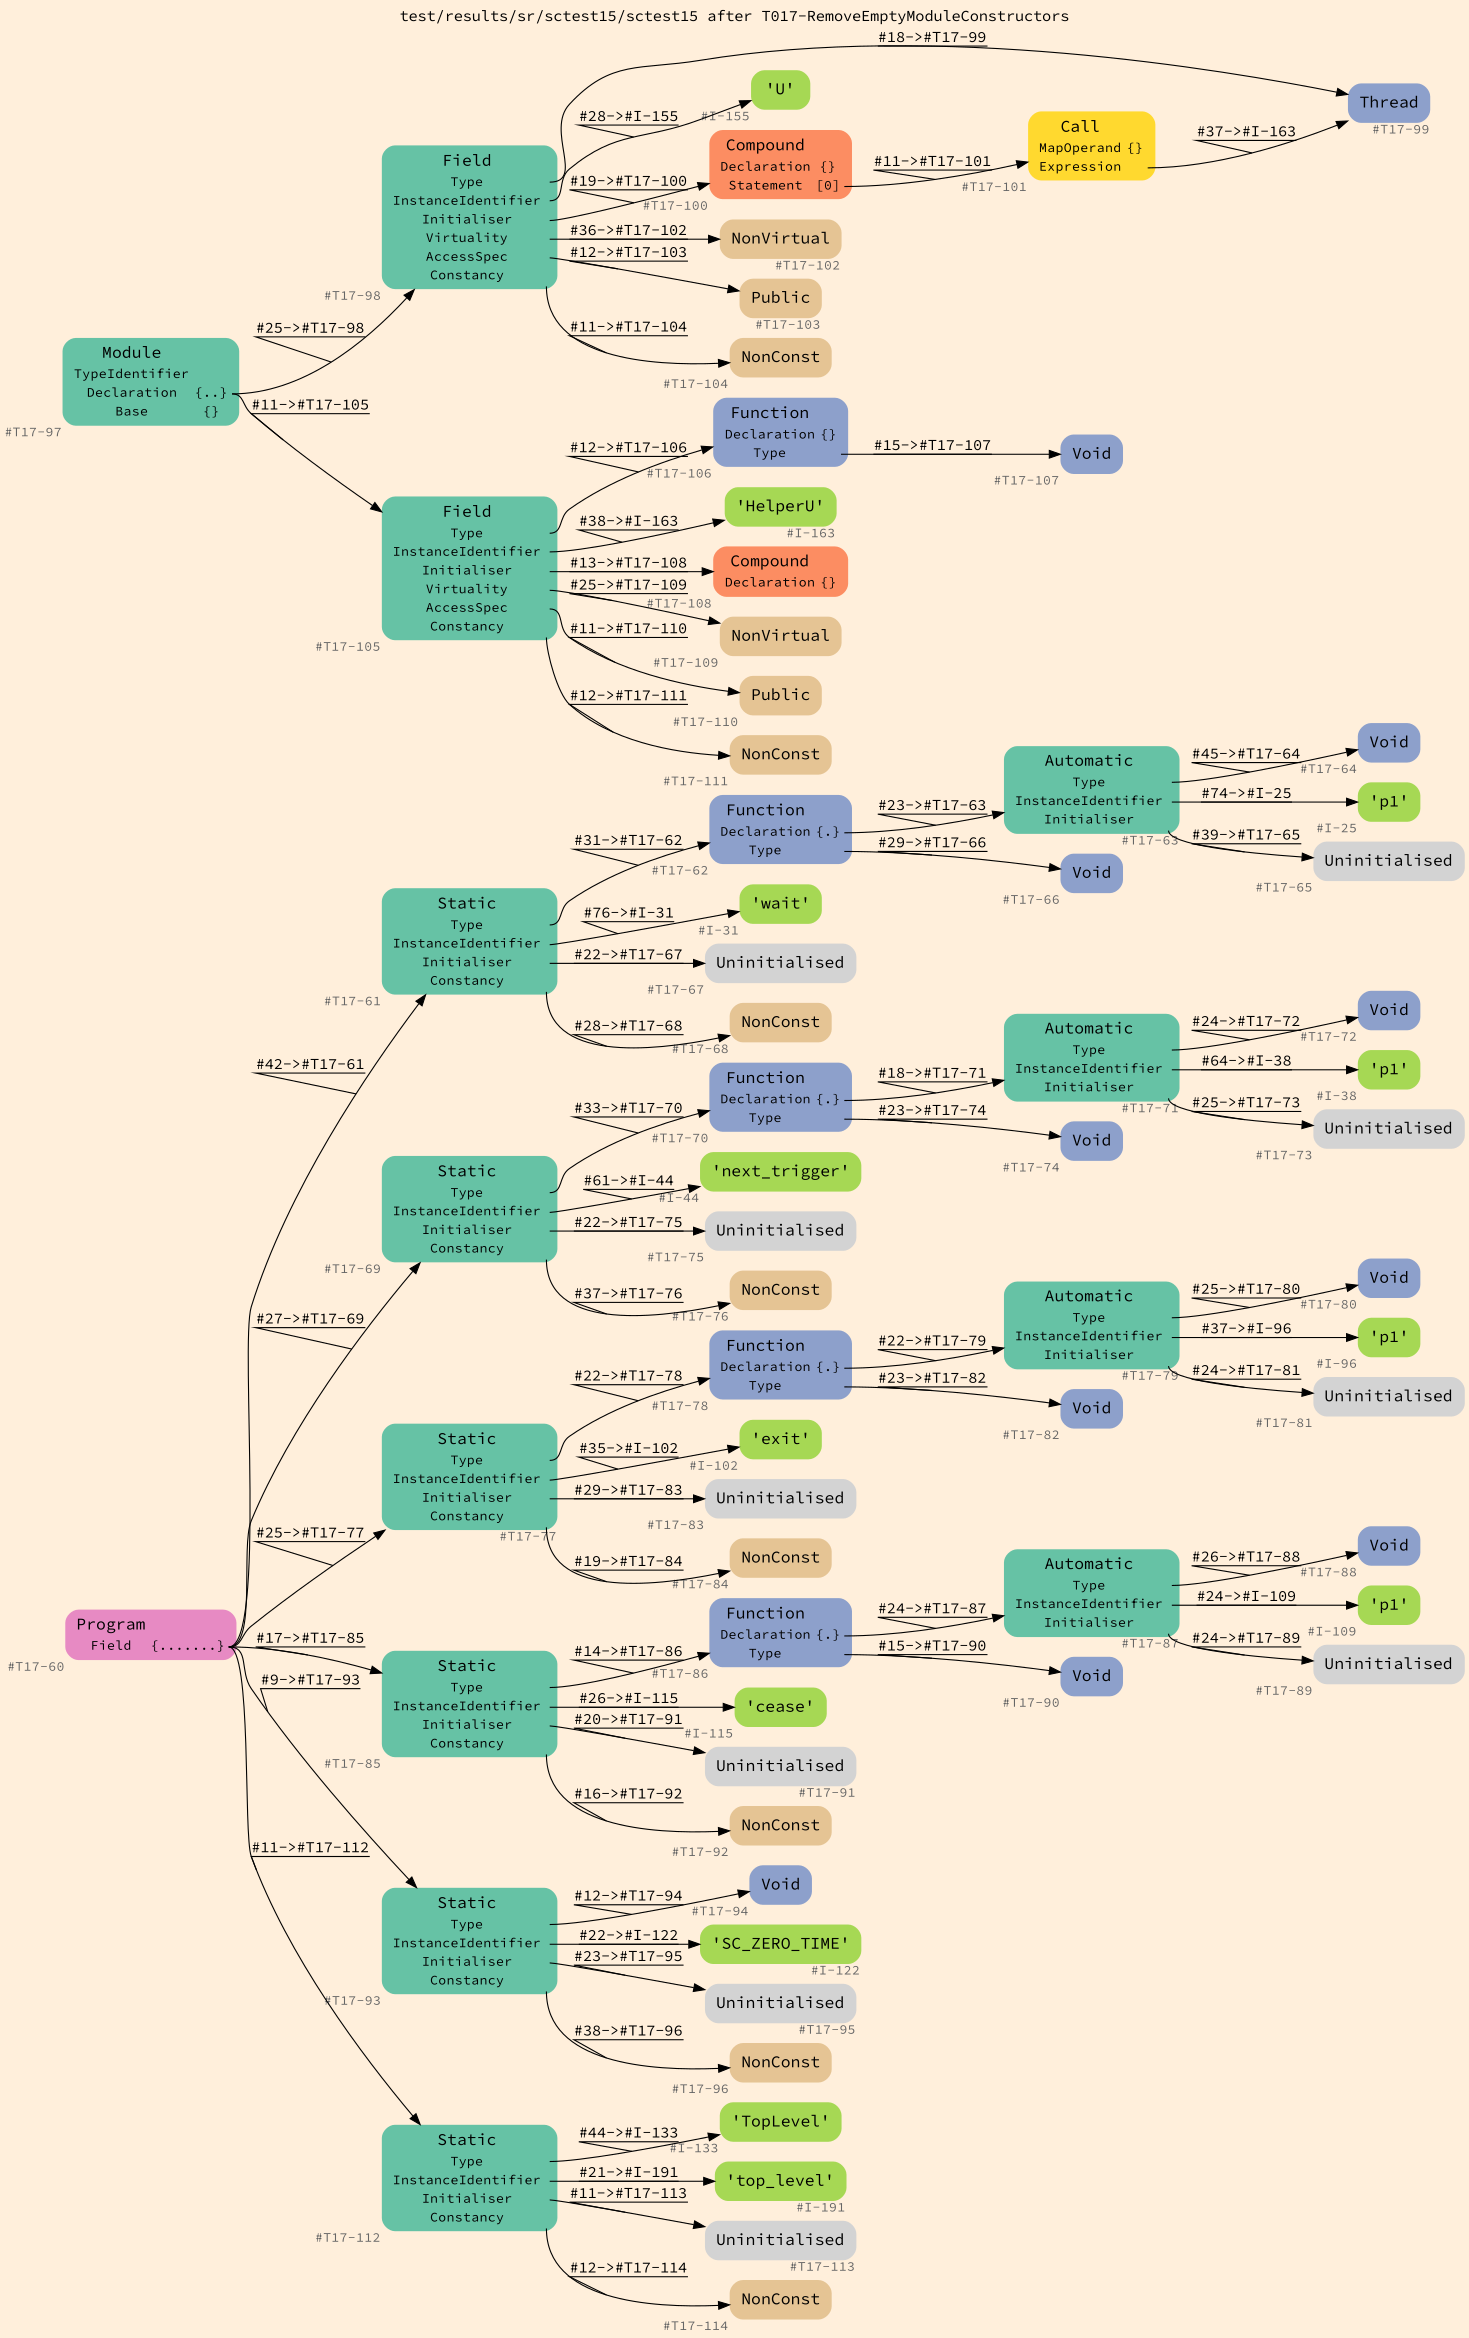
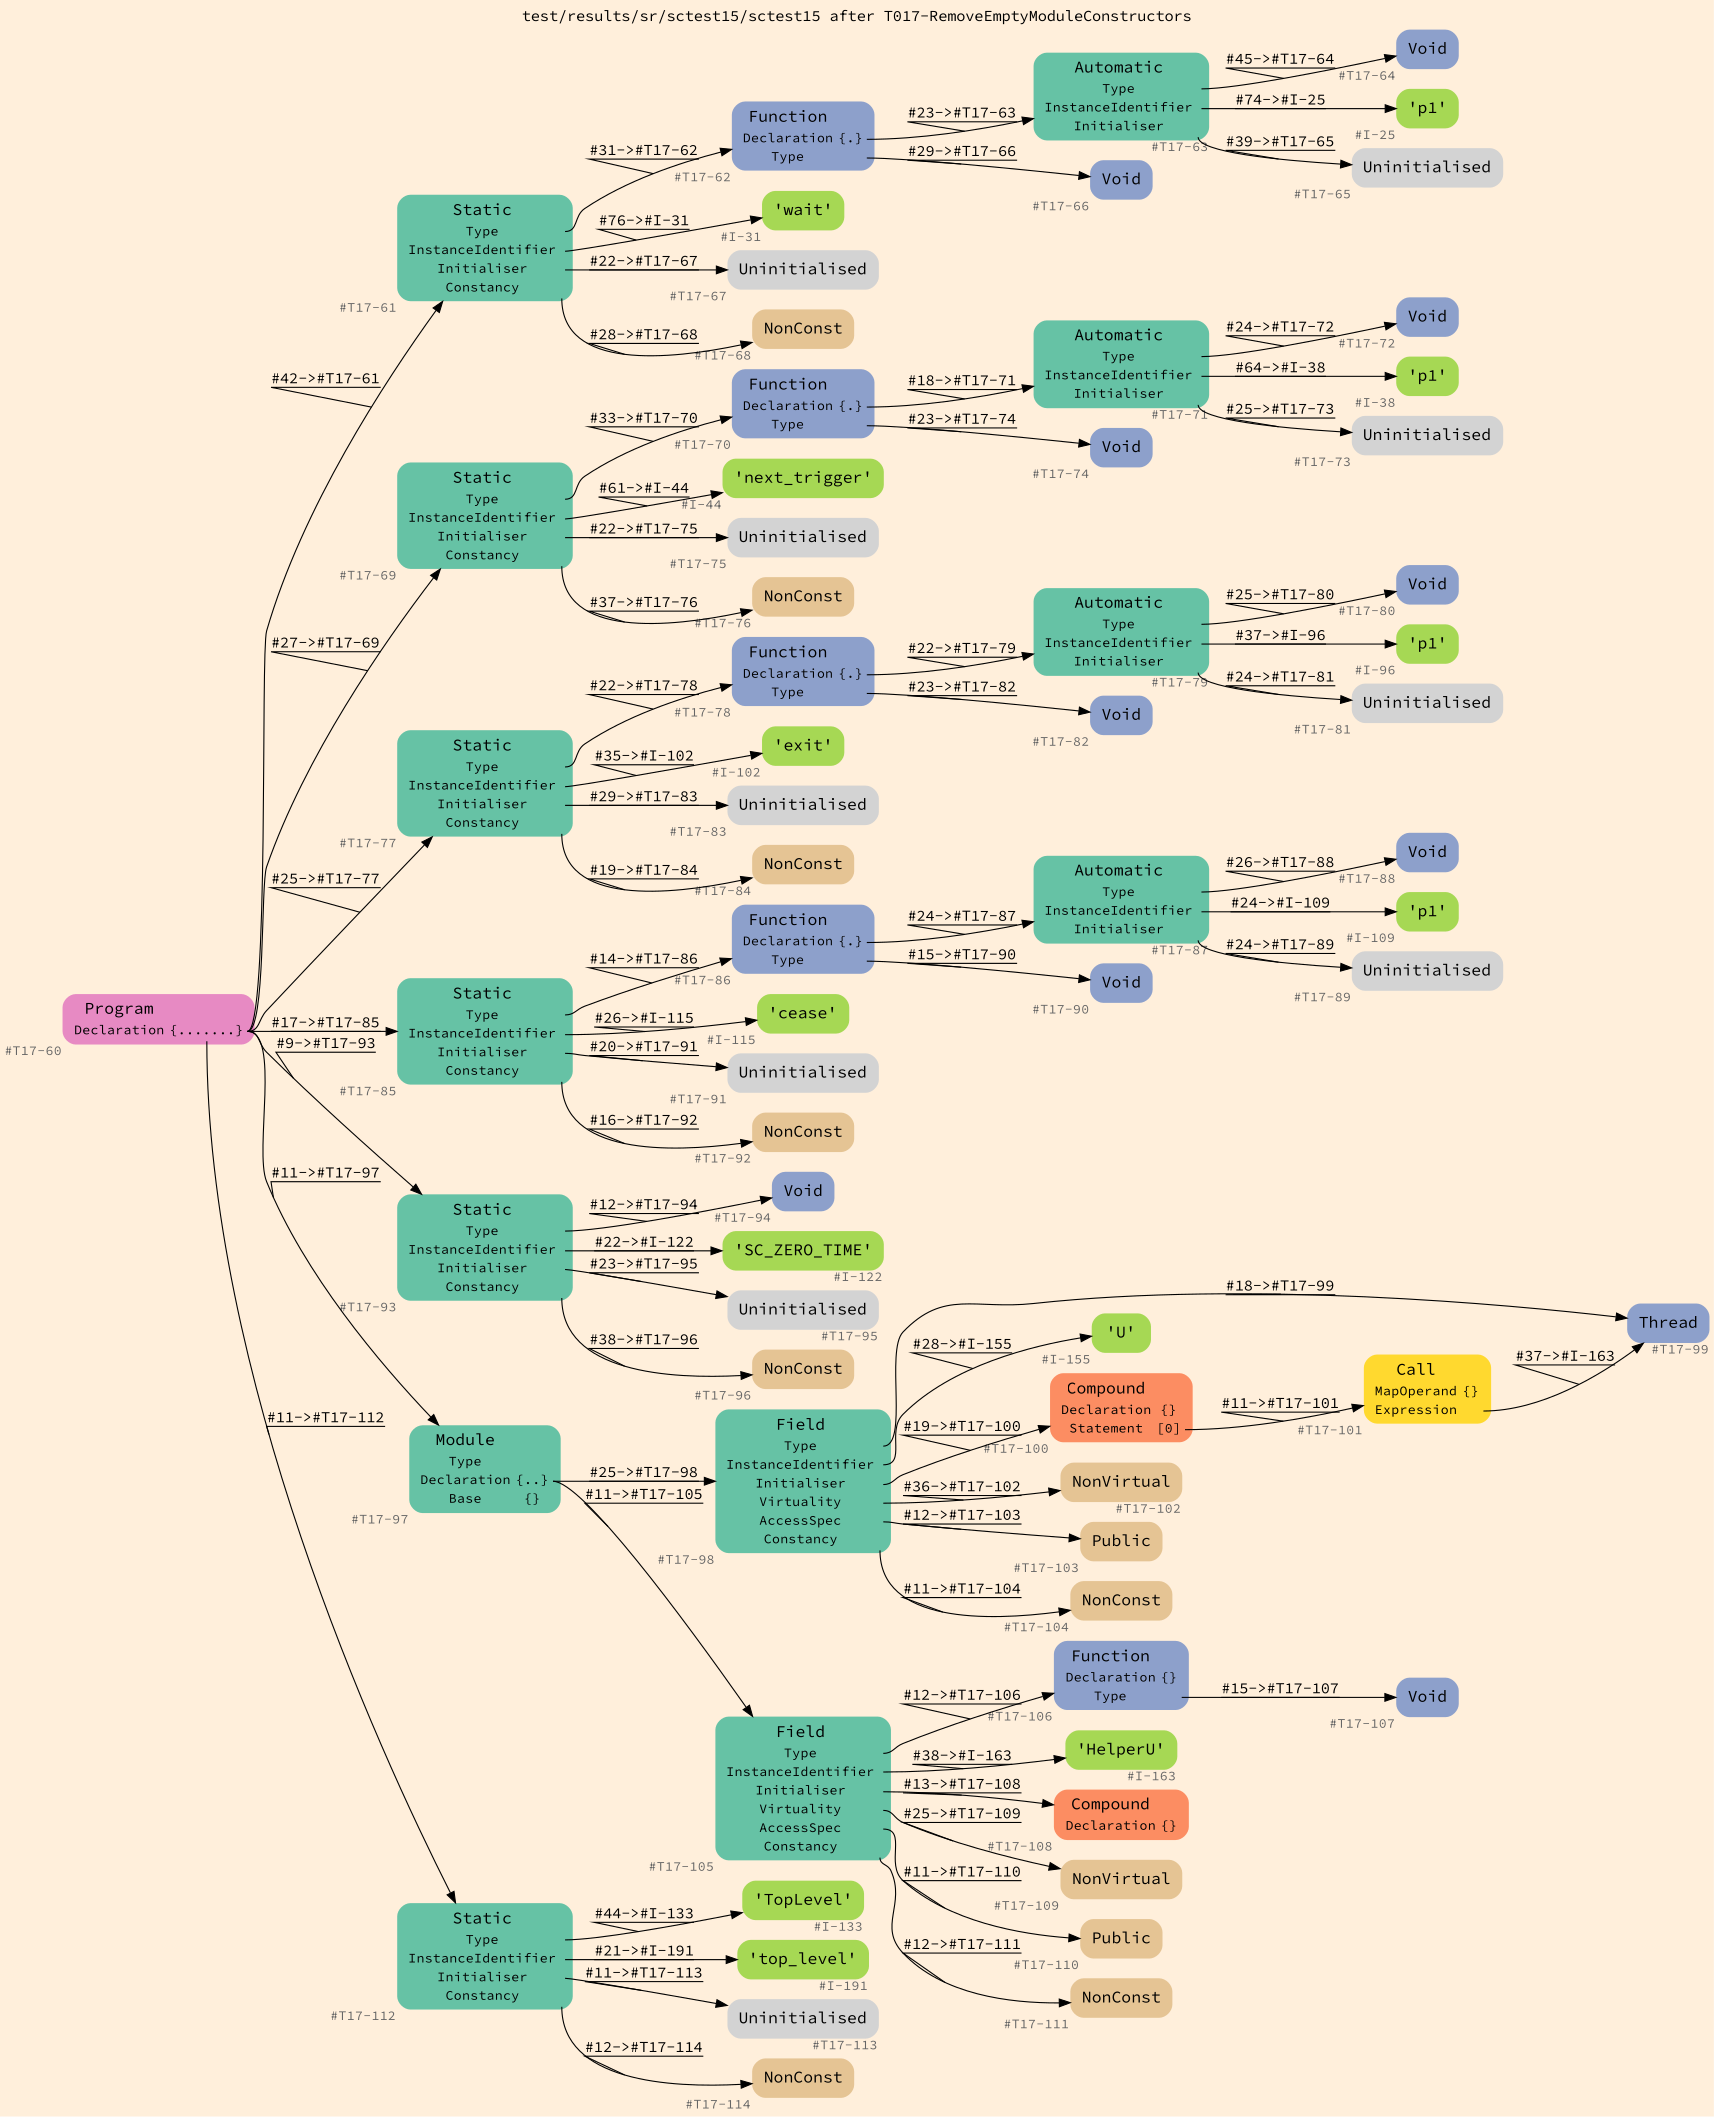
(132, 374) -> (466, 1462)
none -> (296, 1240)
(111, 1646) -> (120, 1030)
